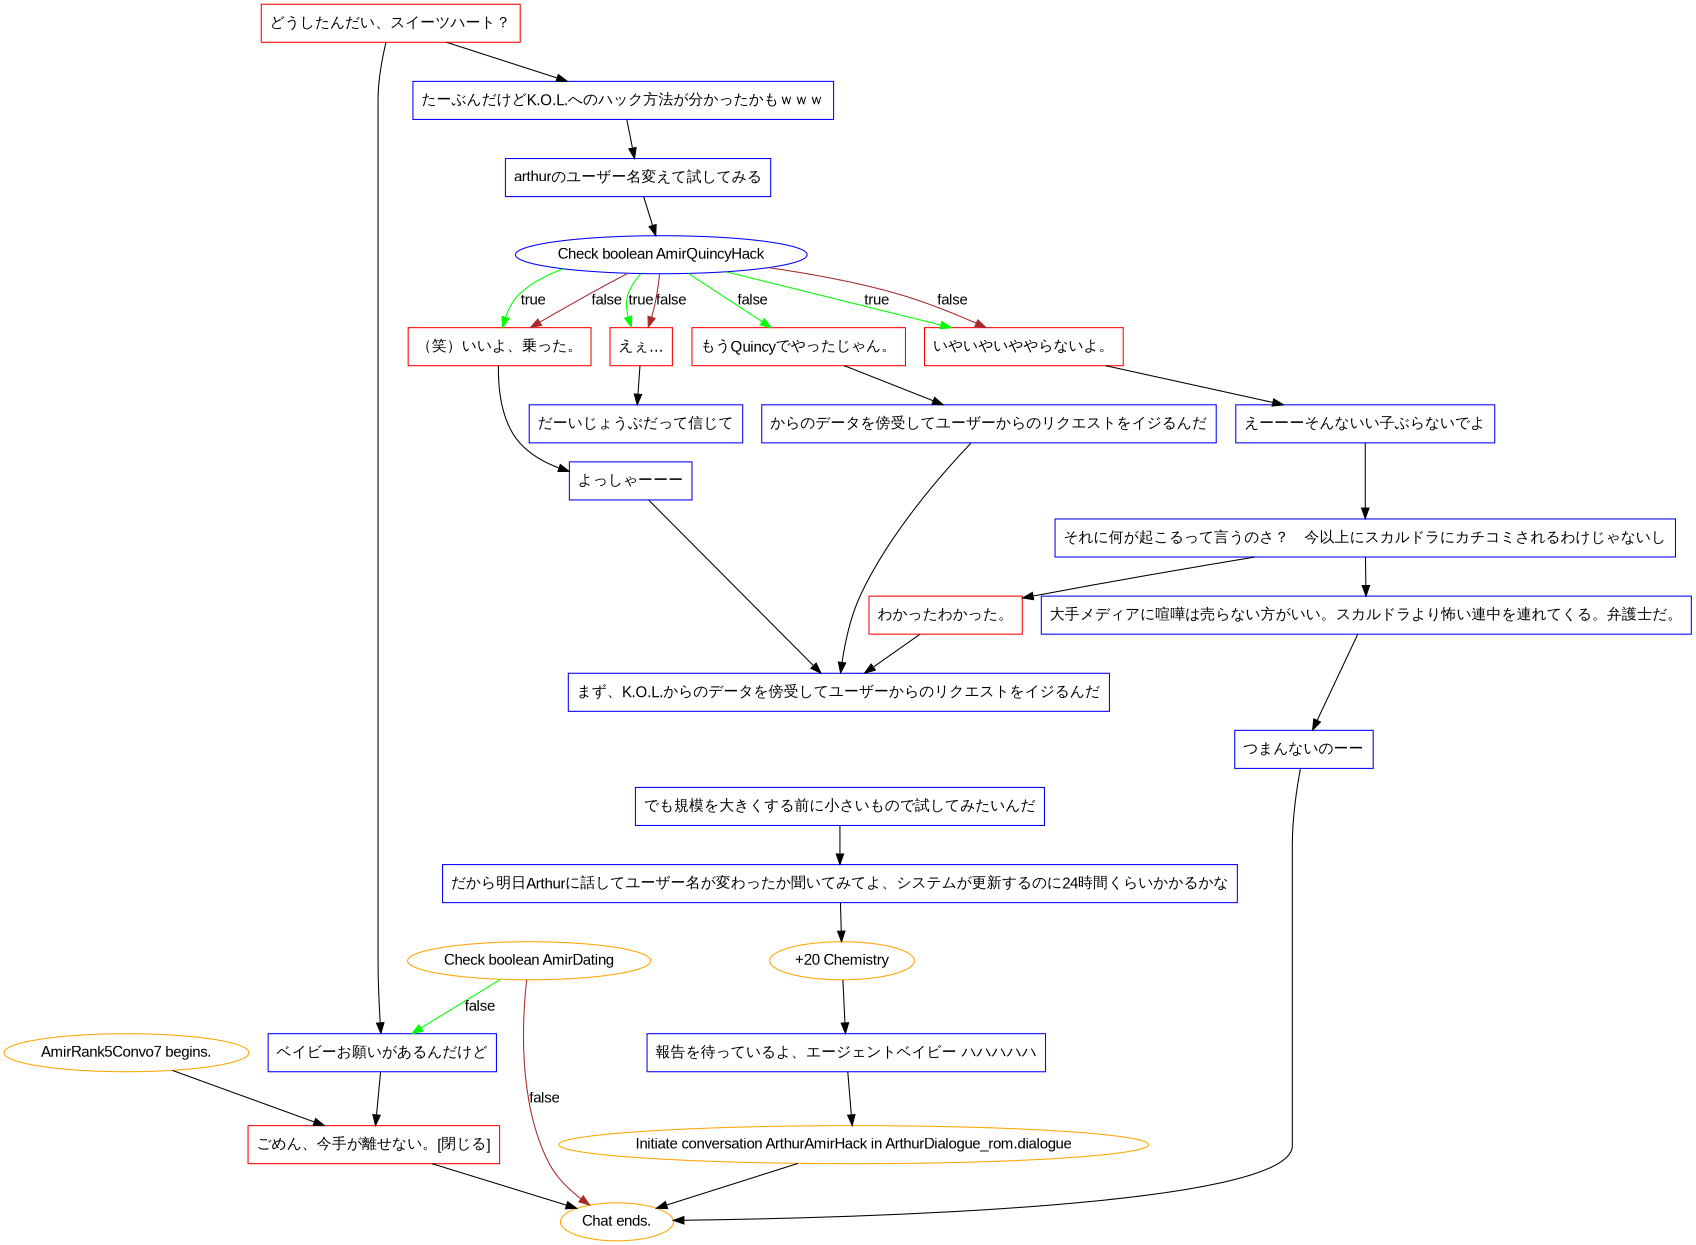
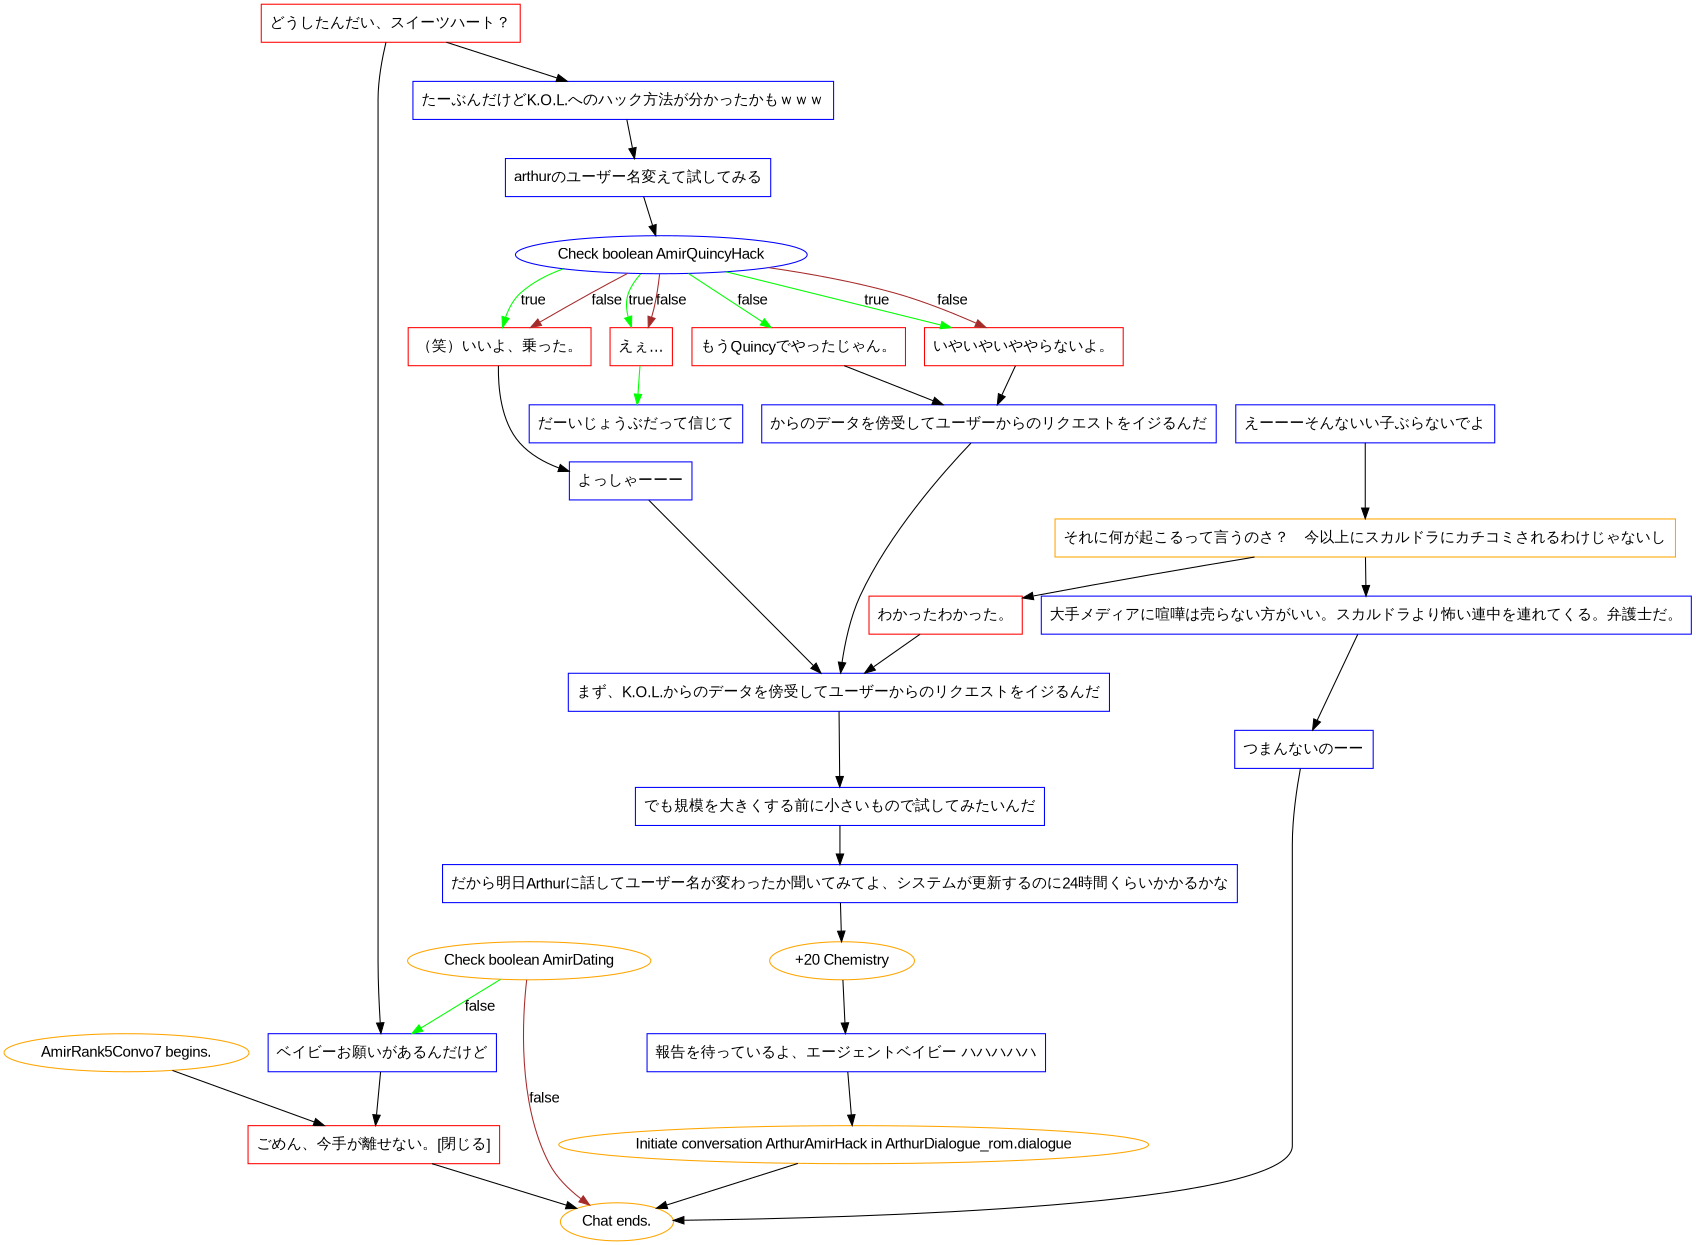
(639, 380) -> (639, 380)
(1189, 384) -> (1009, 381)
(1365, 538) -> (1365, 538)
none -> (839, 744)
